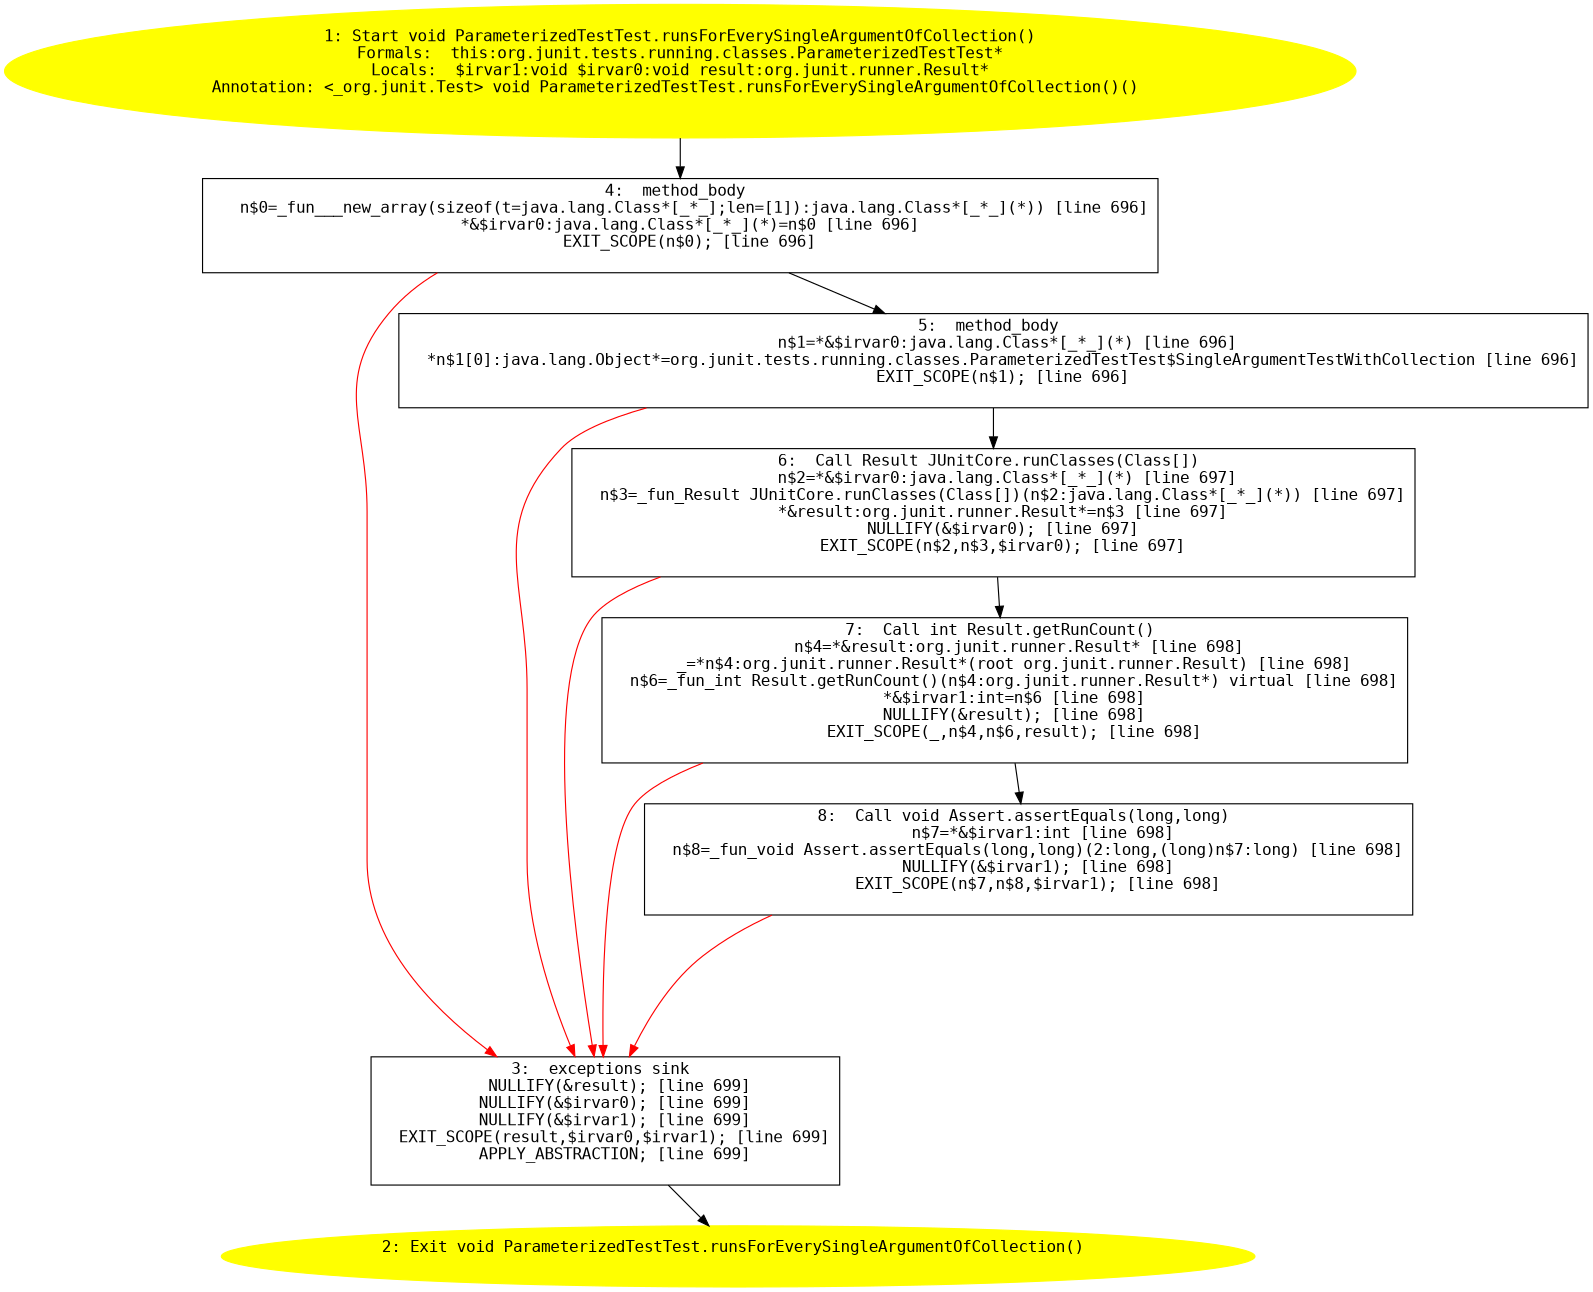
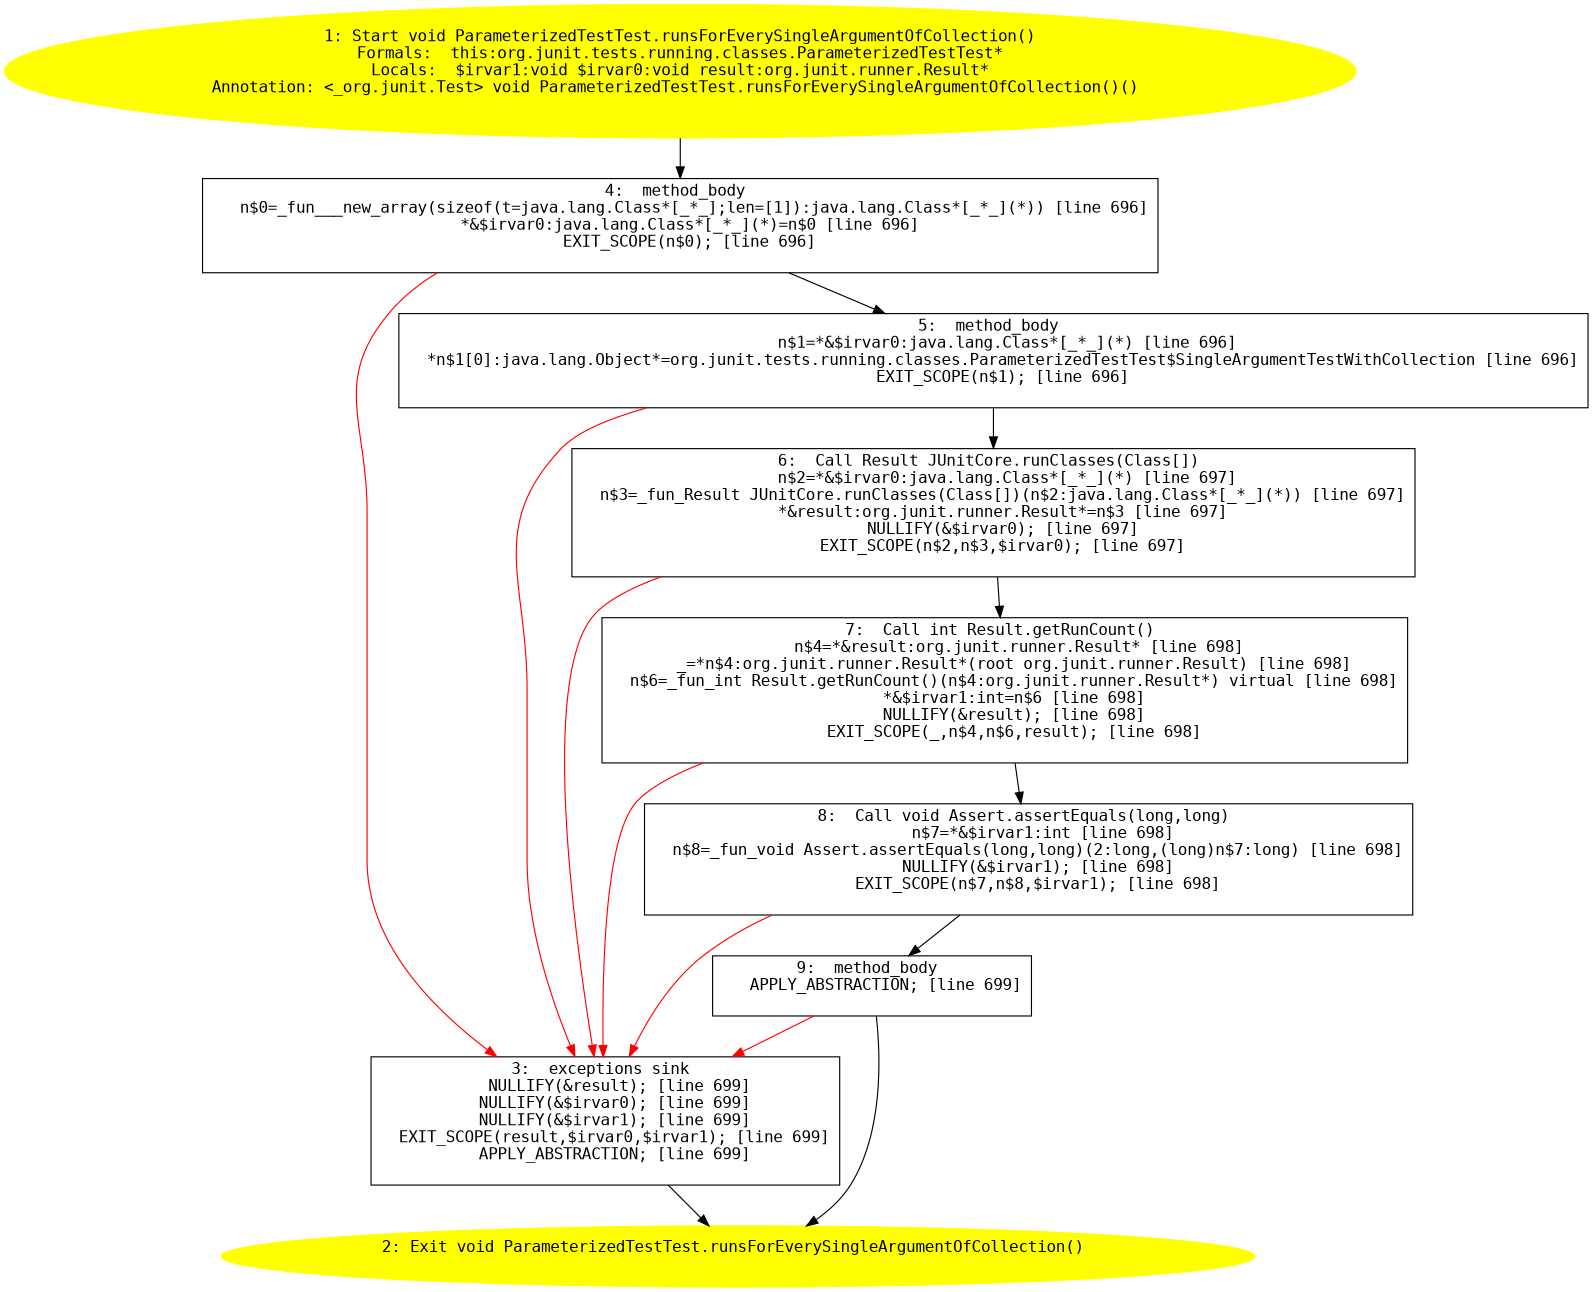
none -> (872, 986)
